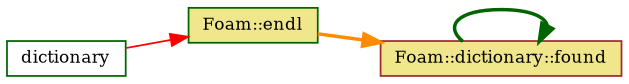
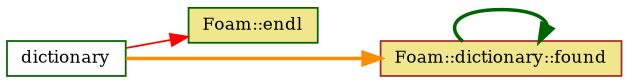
(340, 37) -> (244, 58)
